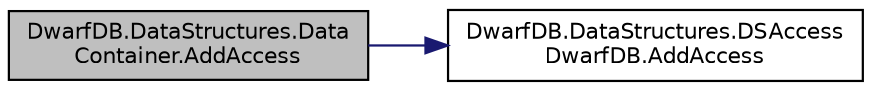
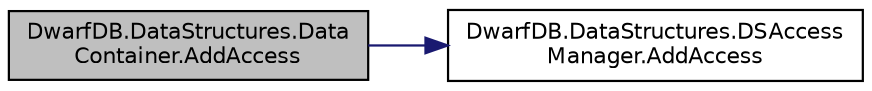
(655, 45) -> (655, 45)
